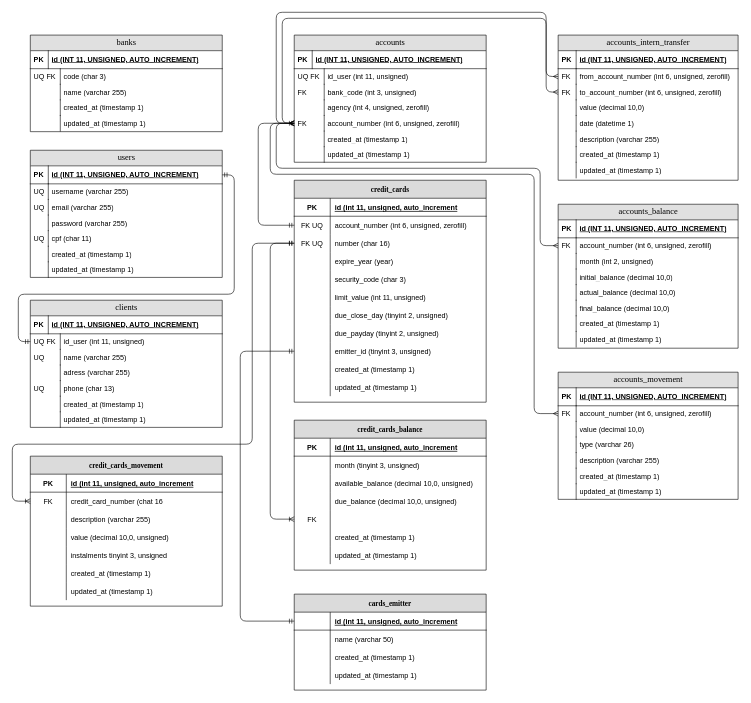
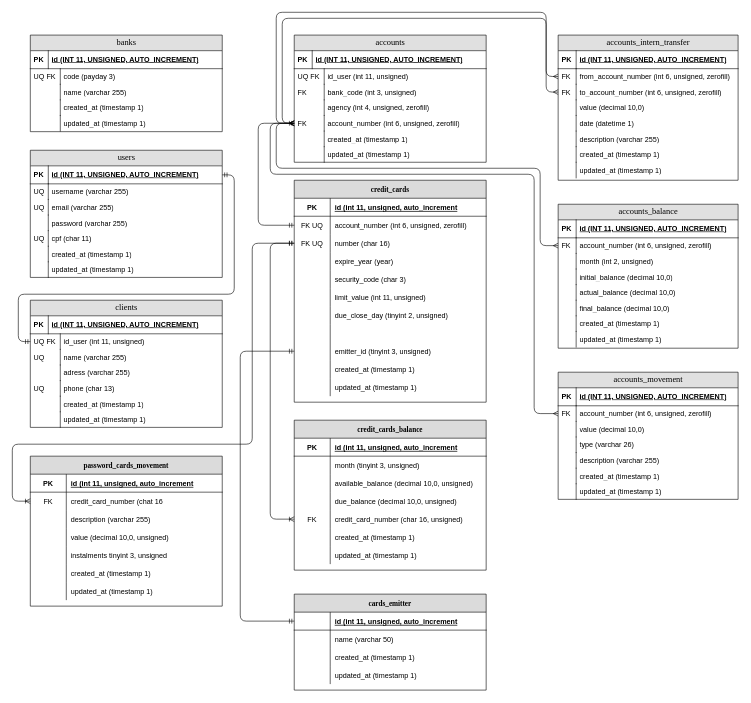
(76, 77) -> (80, 77)
(408, 333) -> none
(126, 466) -> (126, 466)
none -> (408, 519)
